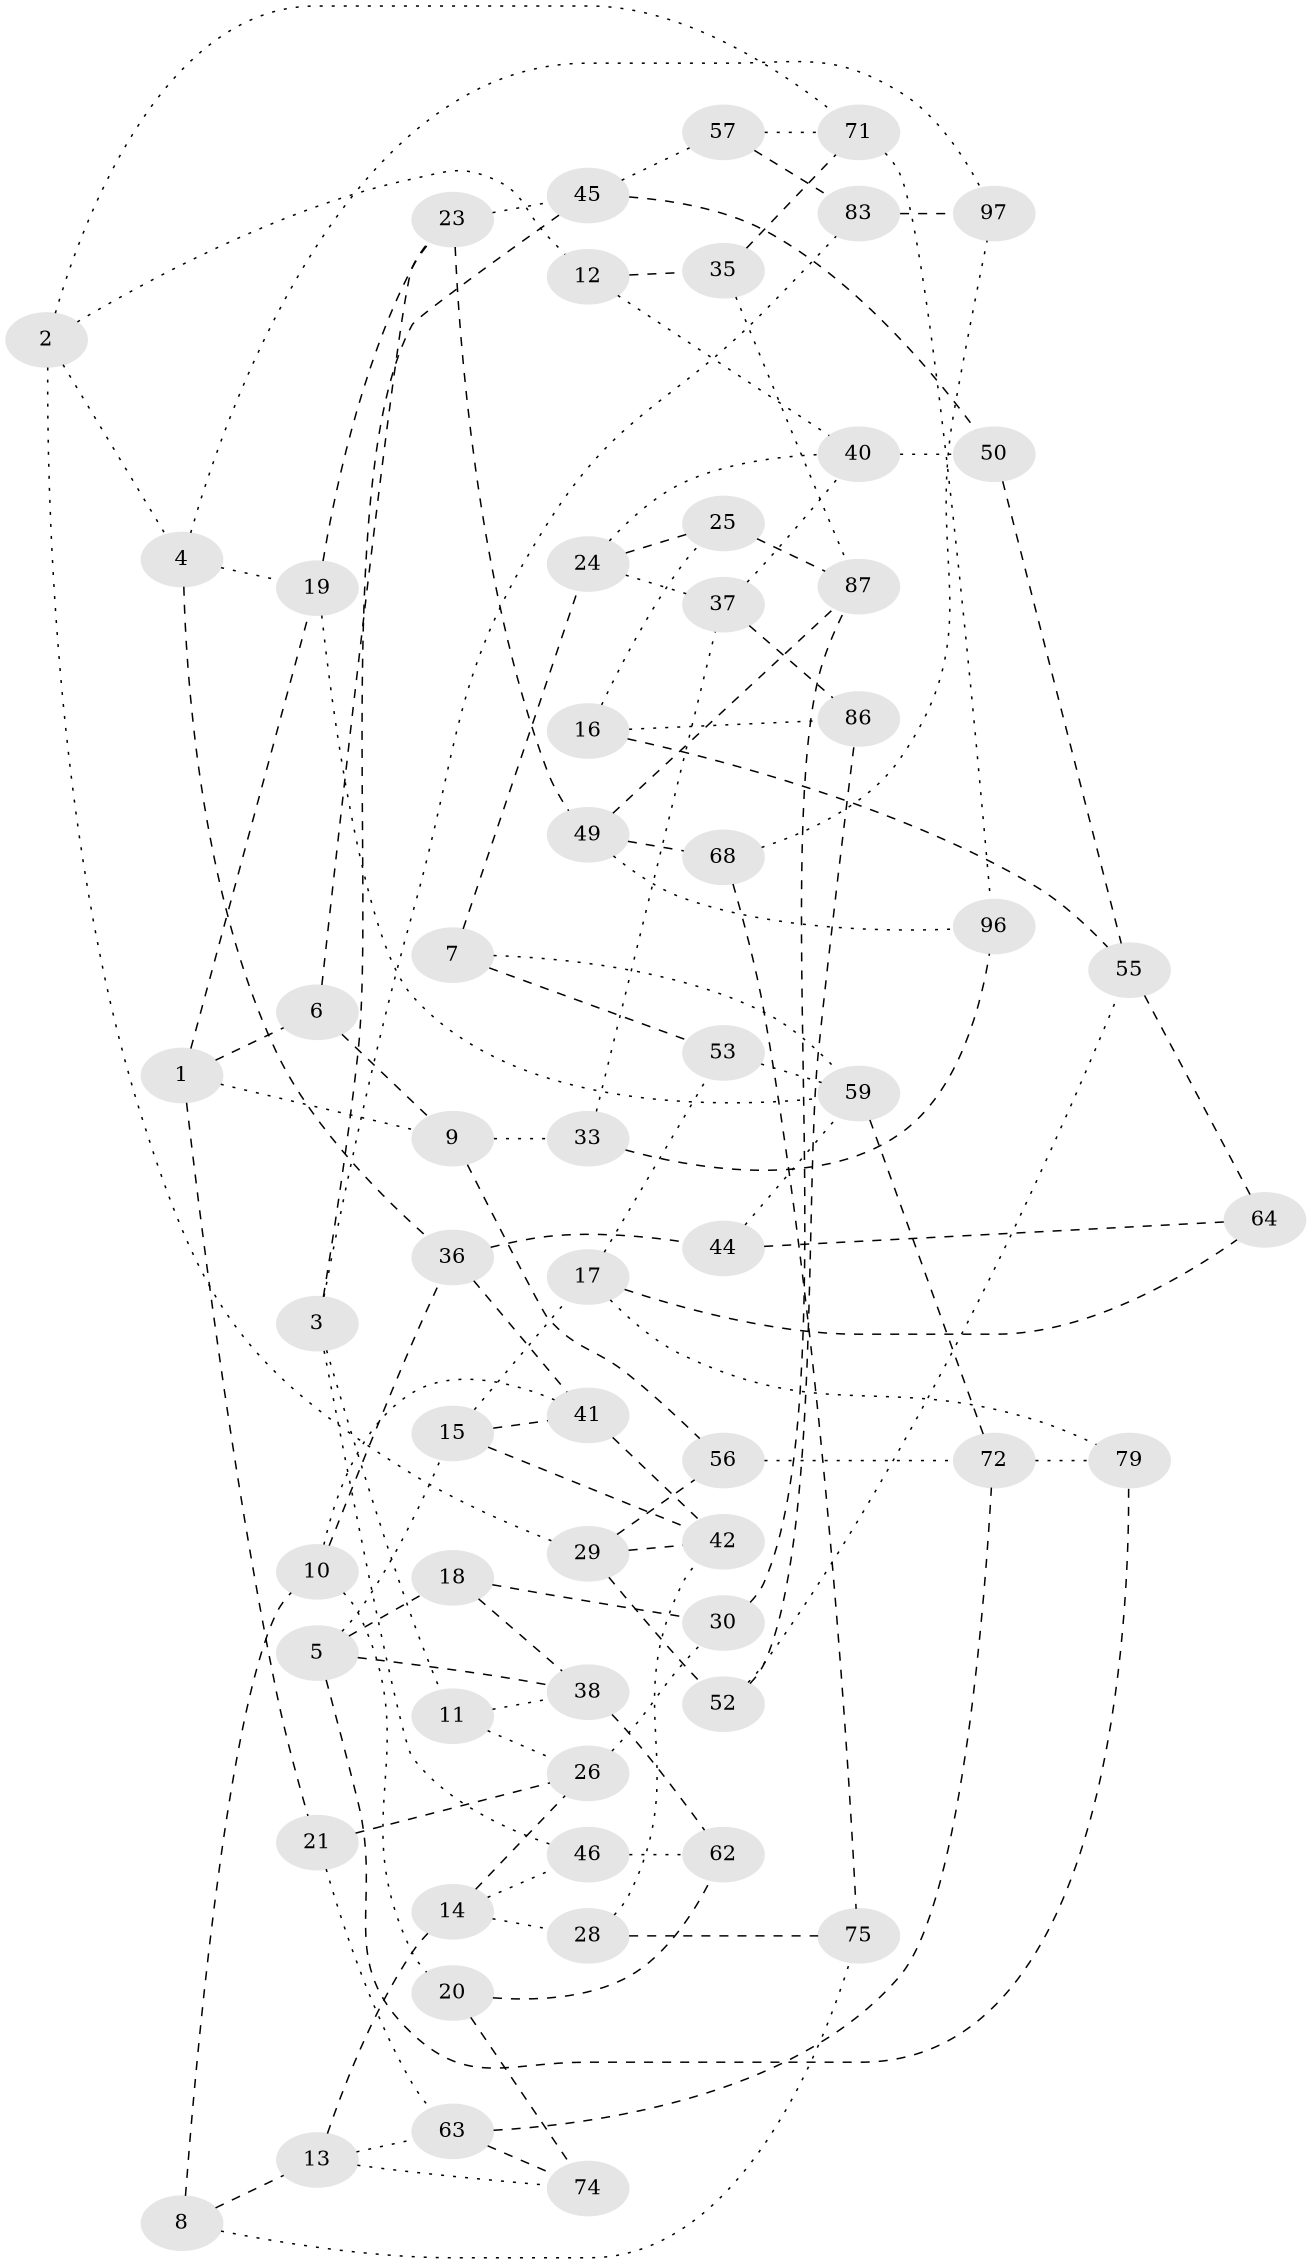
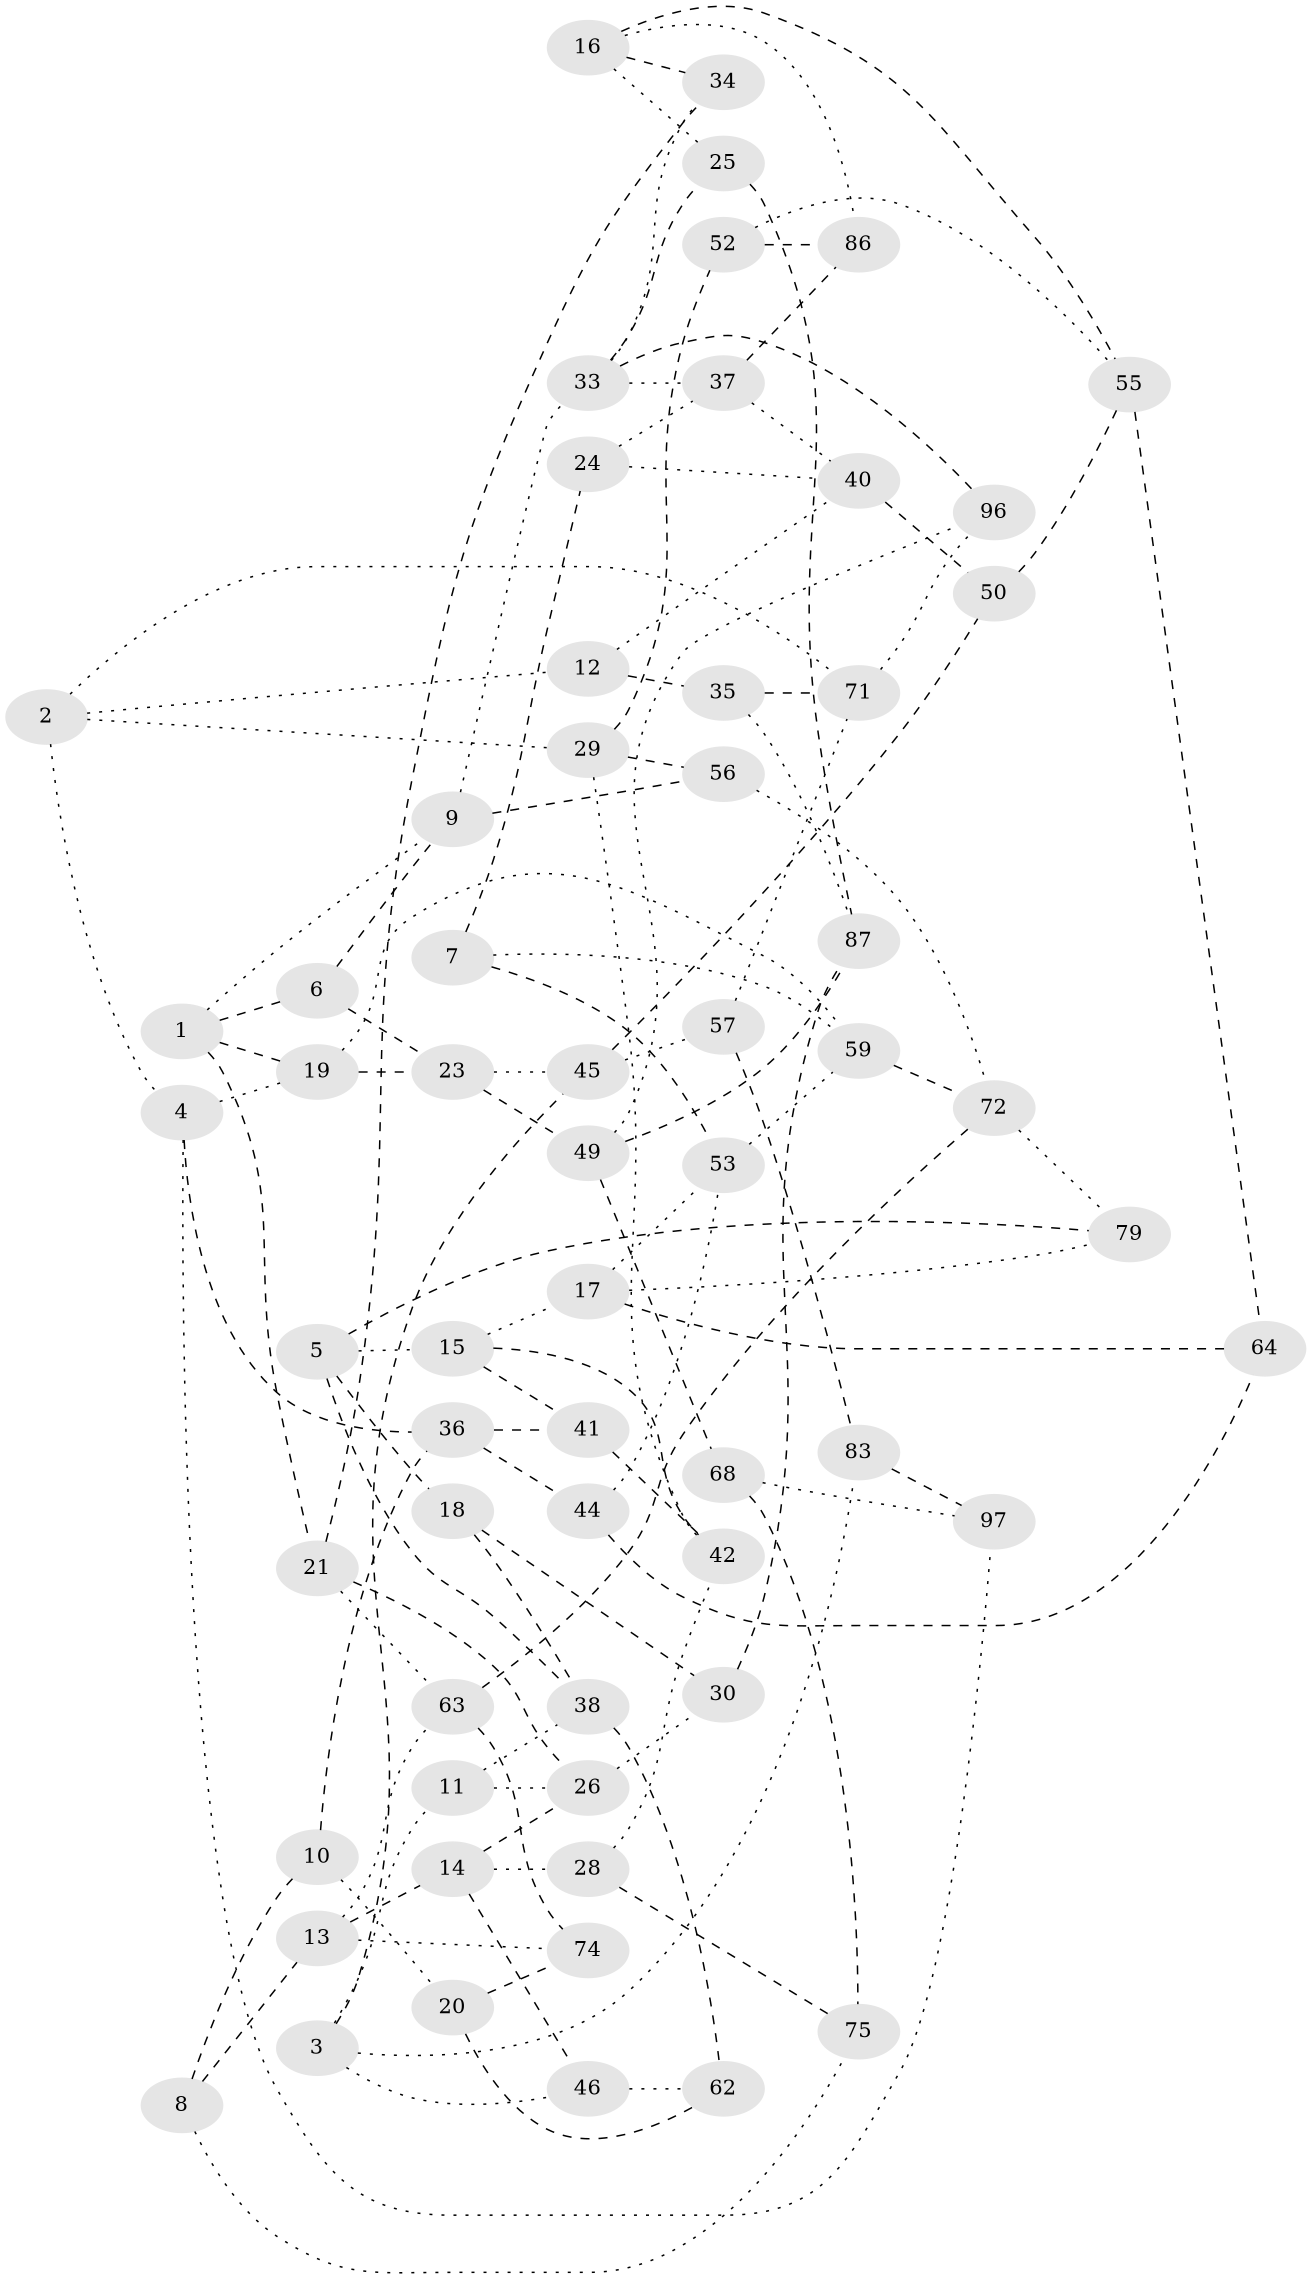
none -> (724, 82)
(927, 454) -> (918, 530)
(656, 544) -> (663, 244)
(780, 1184) -> (682, 1347)
(399, 1403) -> none
(656, 1548) -> (636, 1161)
(520, 1883) -> (515, 1970)
